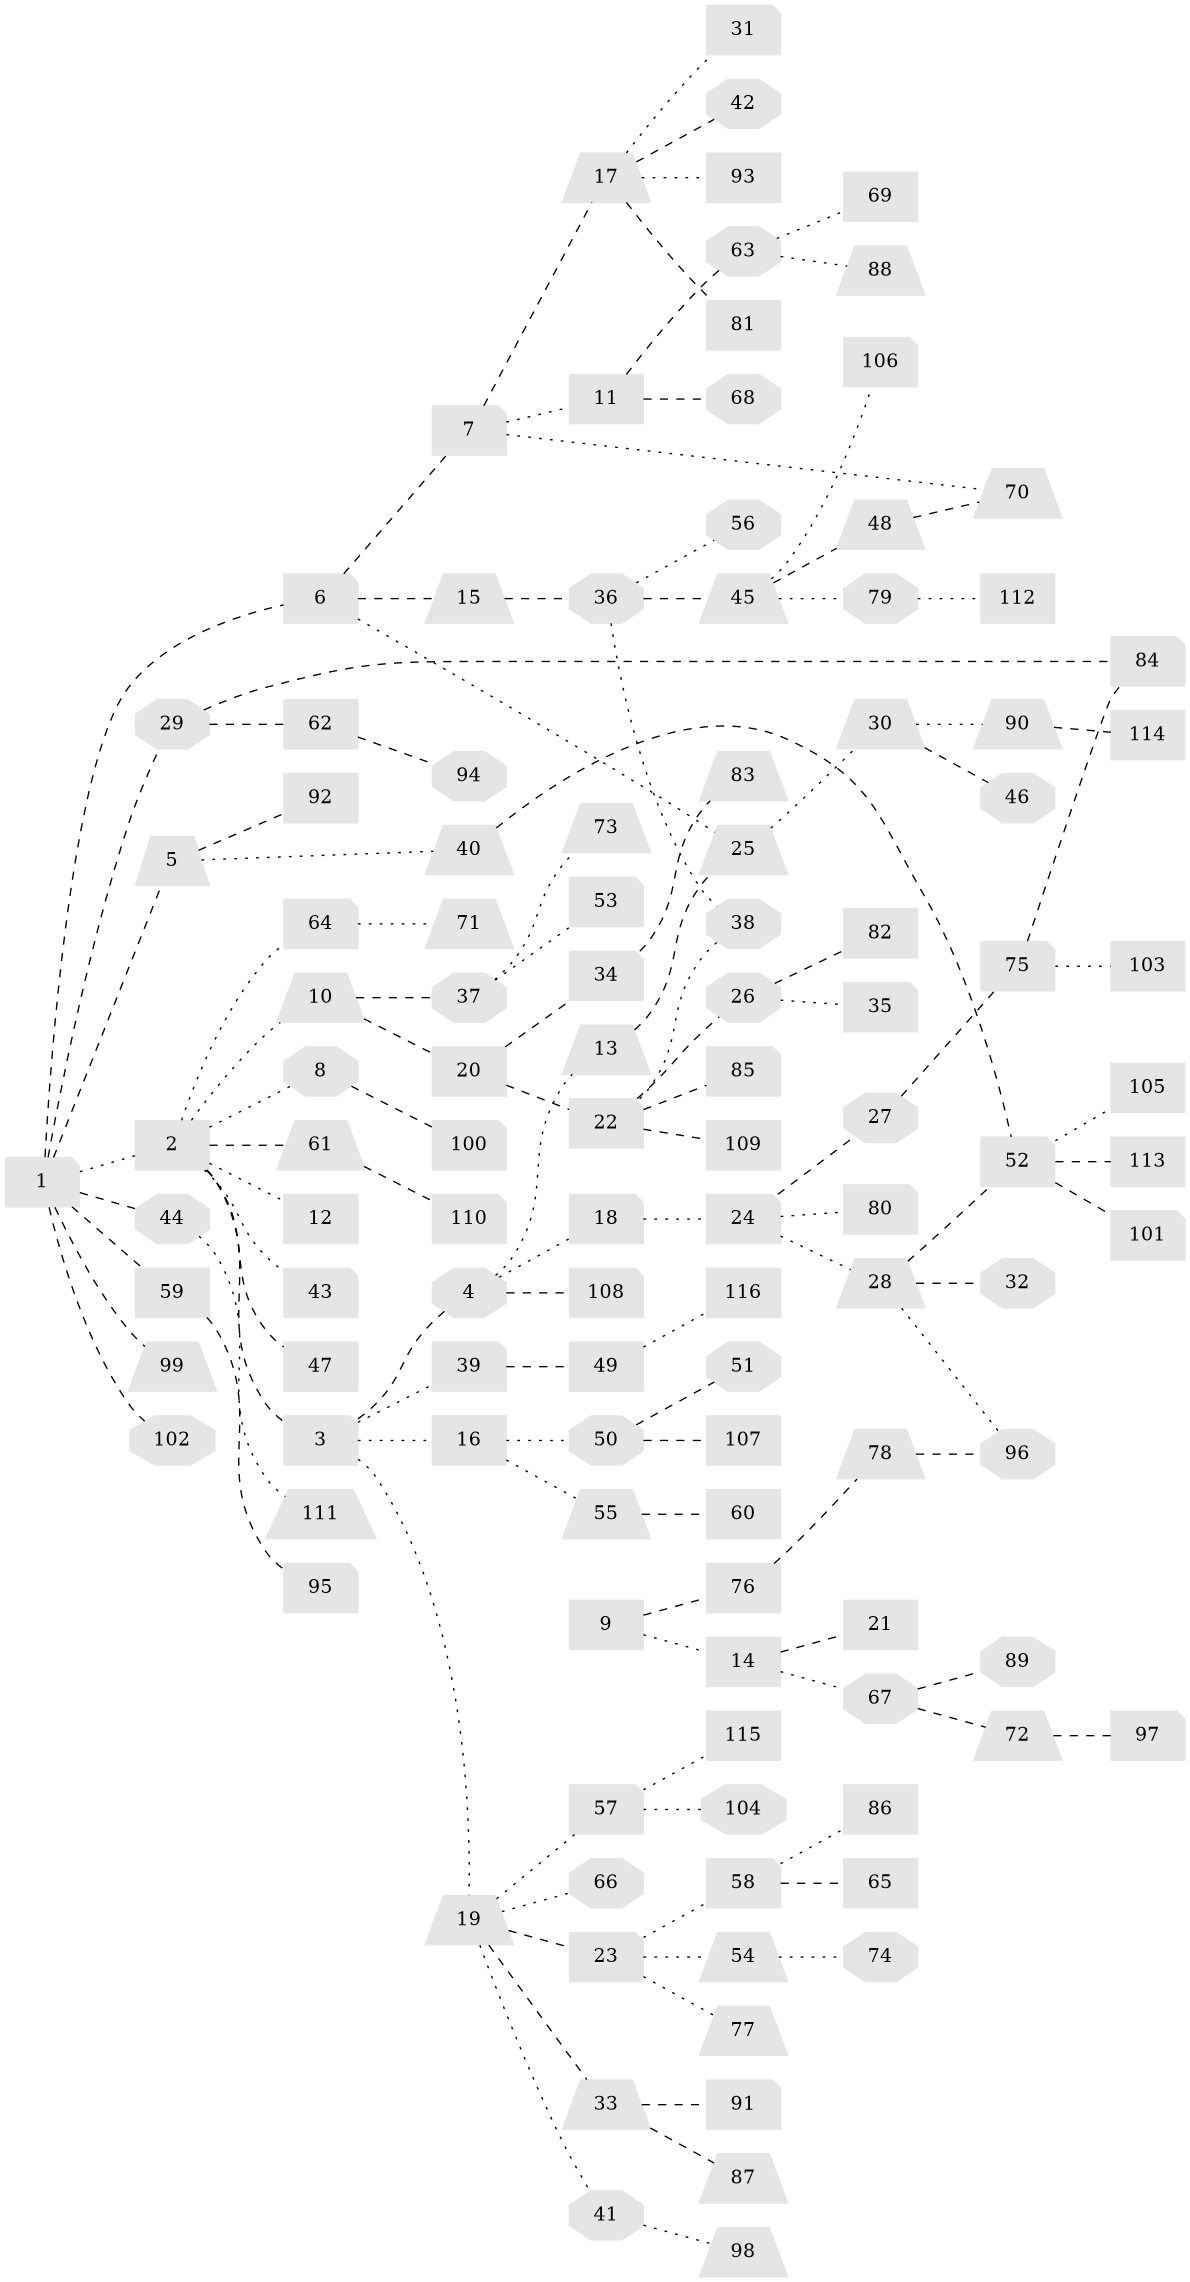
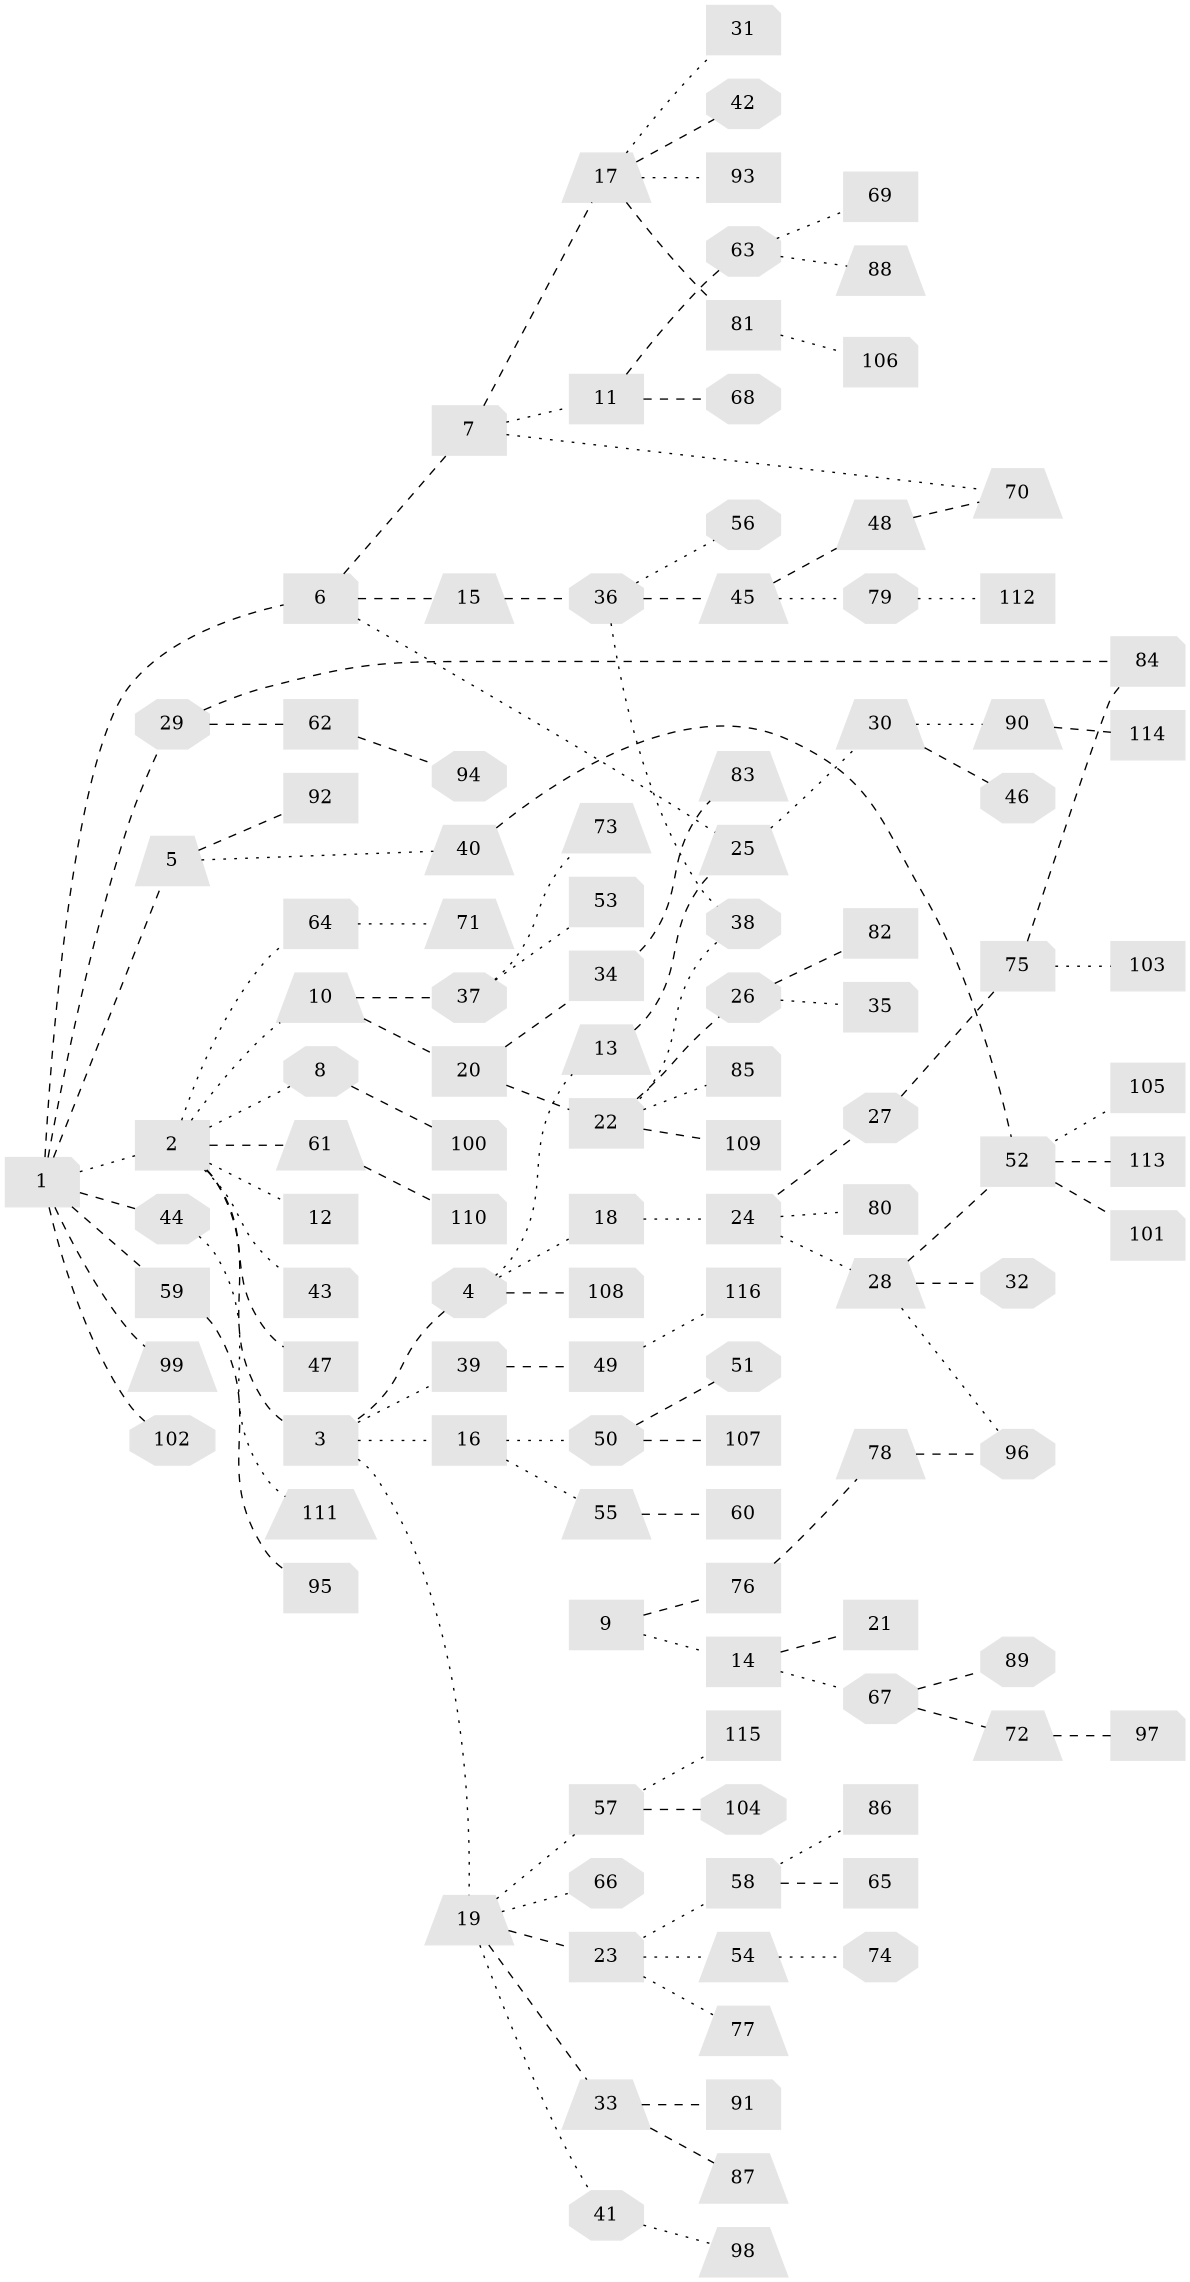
(831, 488) -> (812, 344)
(675, 1097) -> (675, 1097)
(672, 1809) -> (672, 1809)
